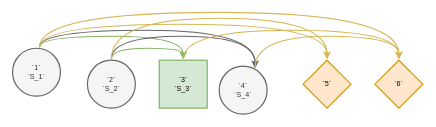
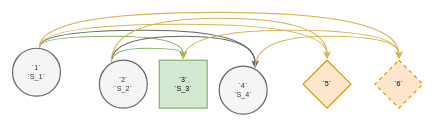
(111, 84) -> (123, 84)
(399, 84) -> (399, 84)
